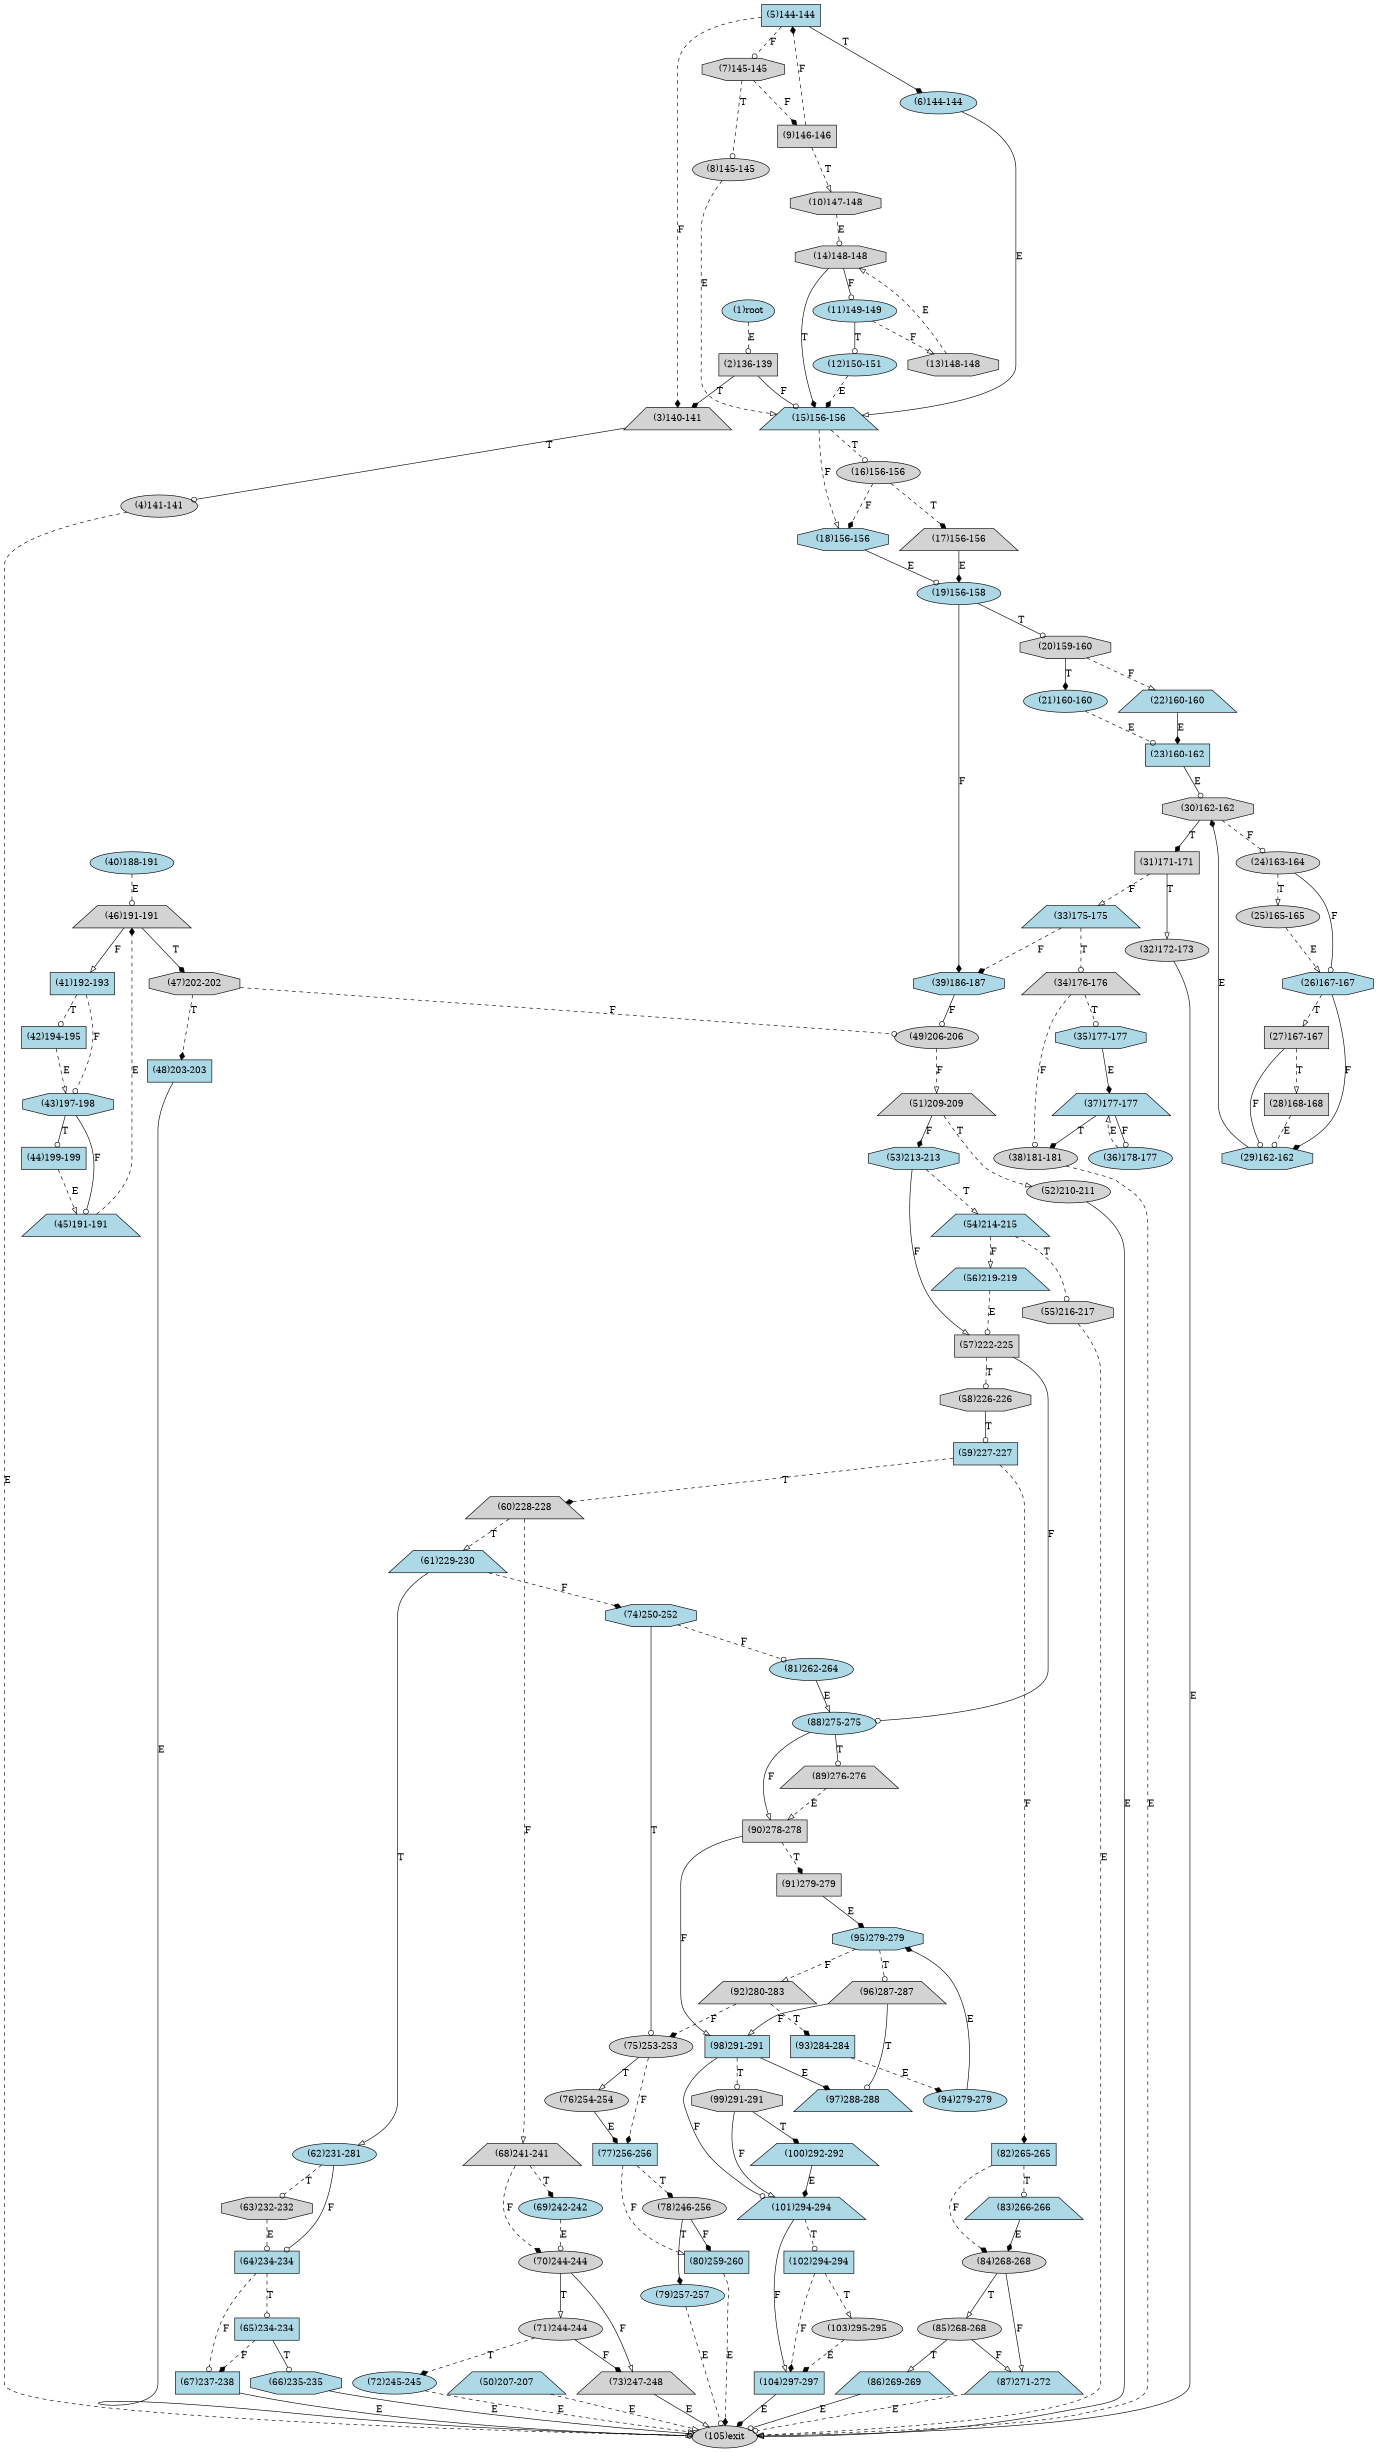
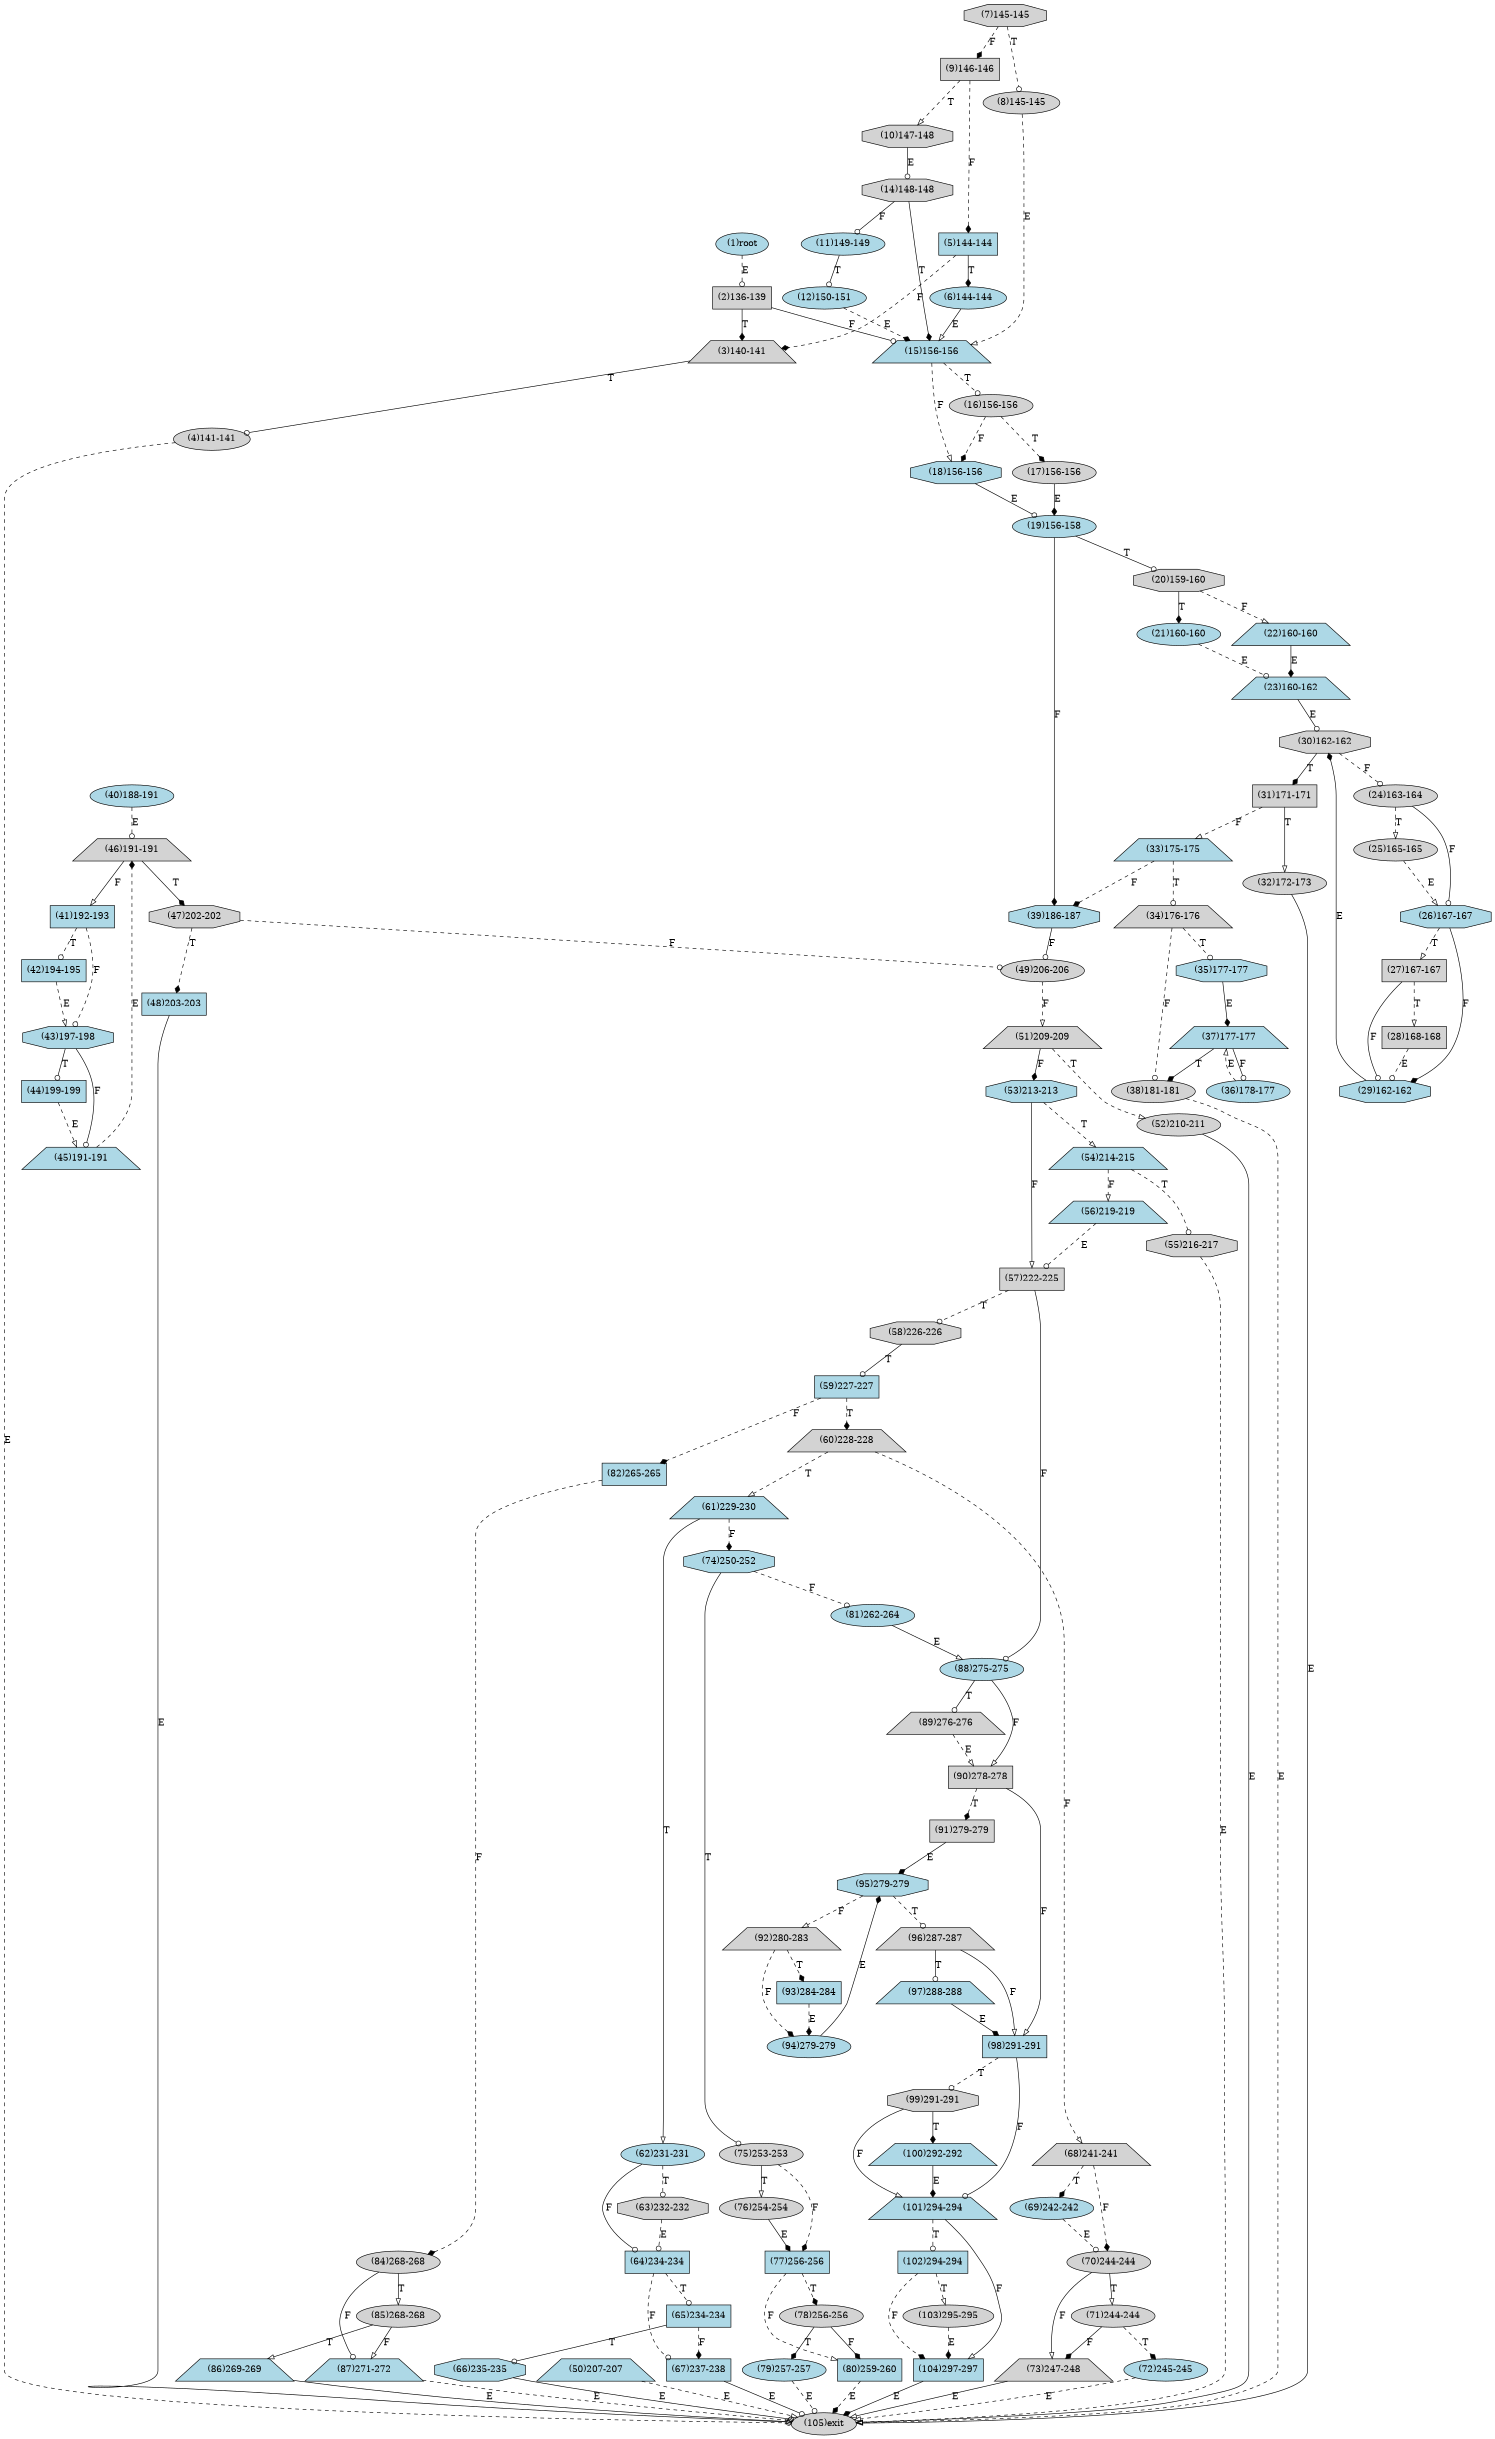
(769, 41) -> none
(838, 228) -> (907, 161)
(953, 365) -> none
(959, 540) -> (1054, 473)
(1178, 755) -> (1291, 688)
(706, 2019) -> (763, 1994)
(792, 2072) -> (972, 2018)
(334, 2154) -> (663, 2154)
(684, 2208) -> (821, 2316)
(1024, 2208) -> none
(1014, 2320) -> (343, 2307)
